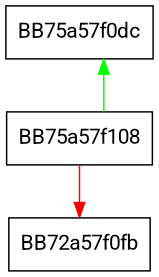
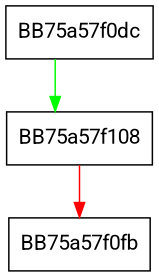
(104, 93) -> (55, 78)
(80, 244) -> (80, 244)
